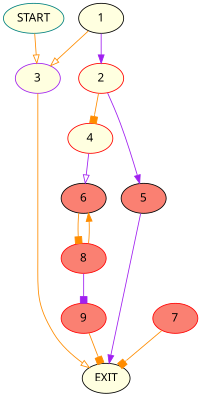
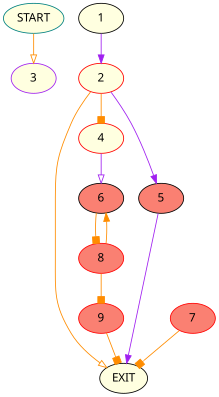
(73, 45) -> none
(38, 236) -> (55, 231)
(84, 284) -> (101, 284)
